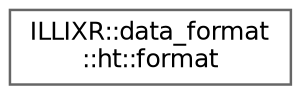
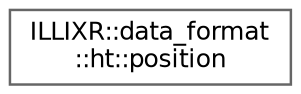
(150, 47) -> (150, 47)
